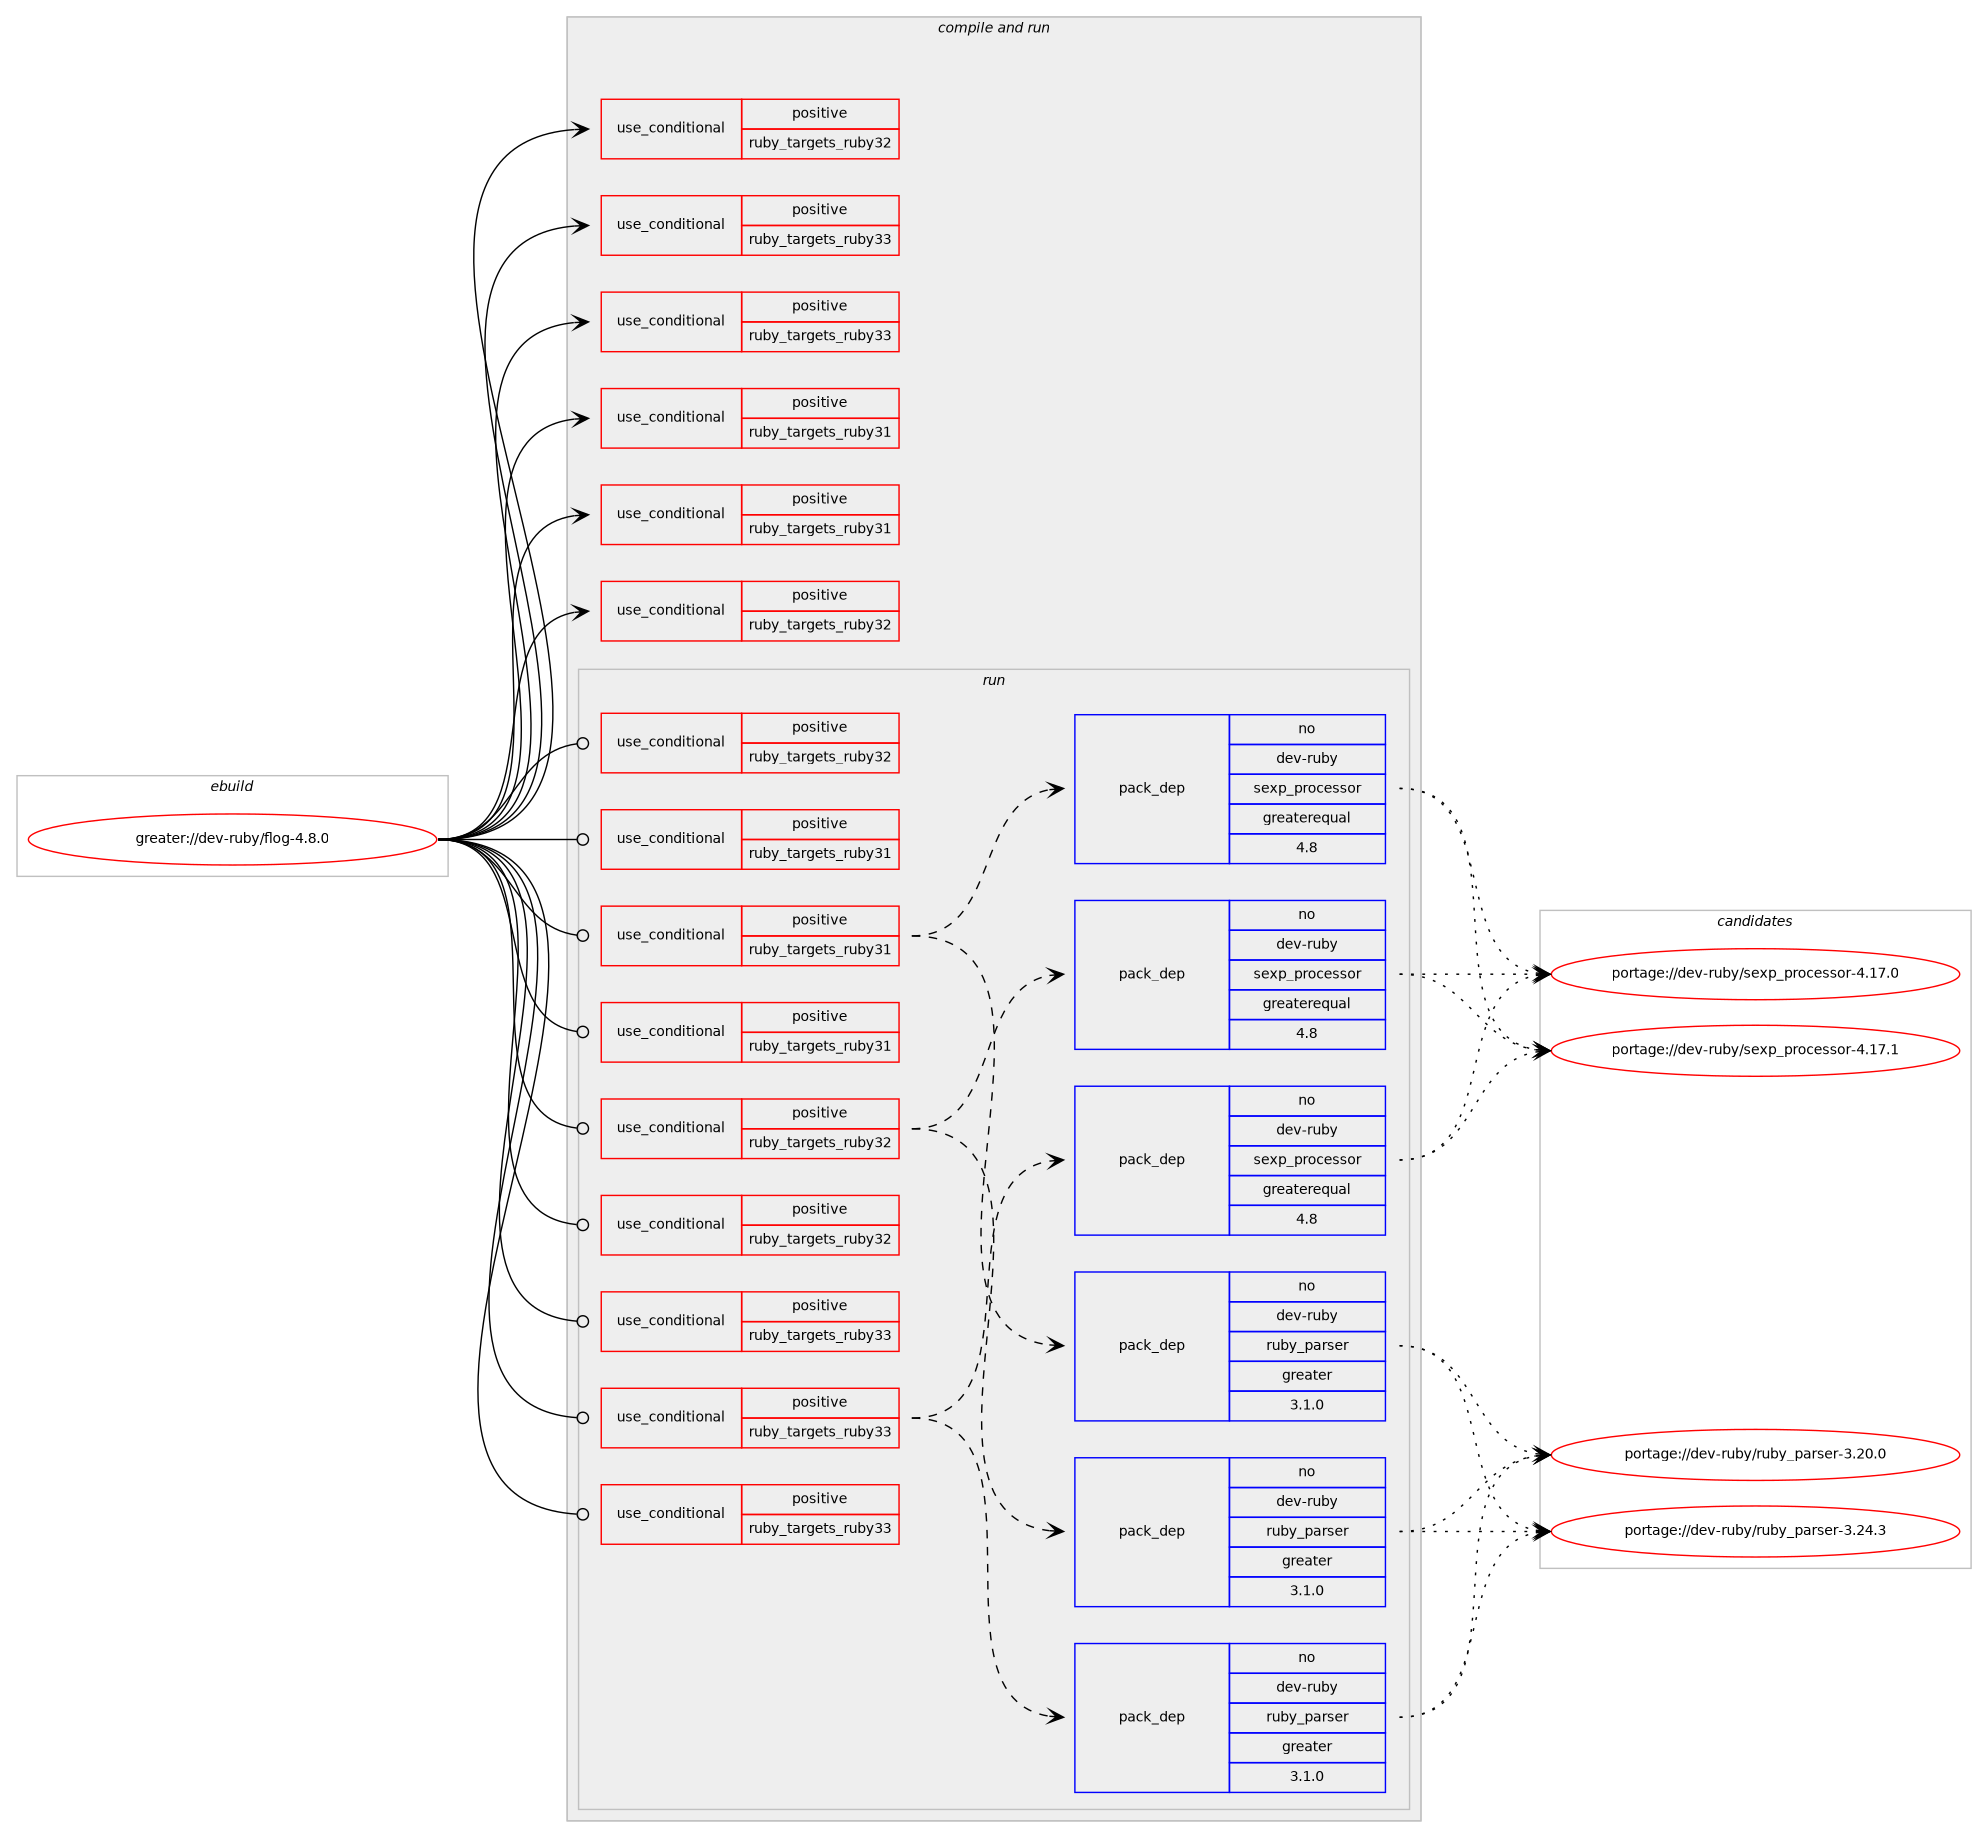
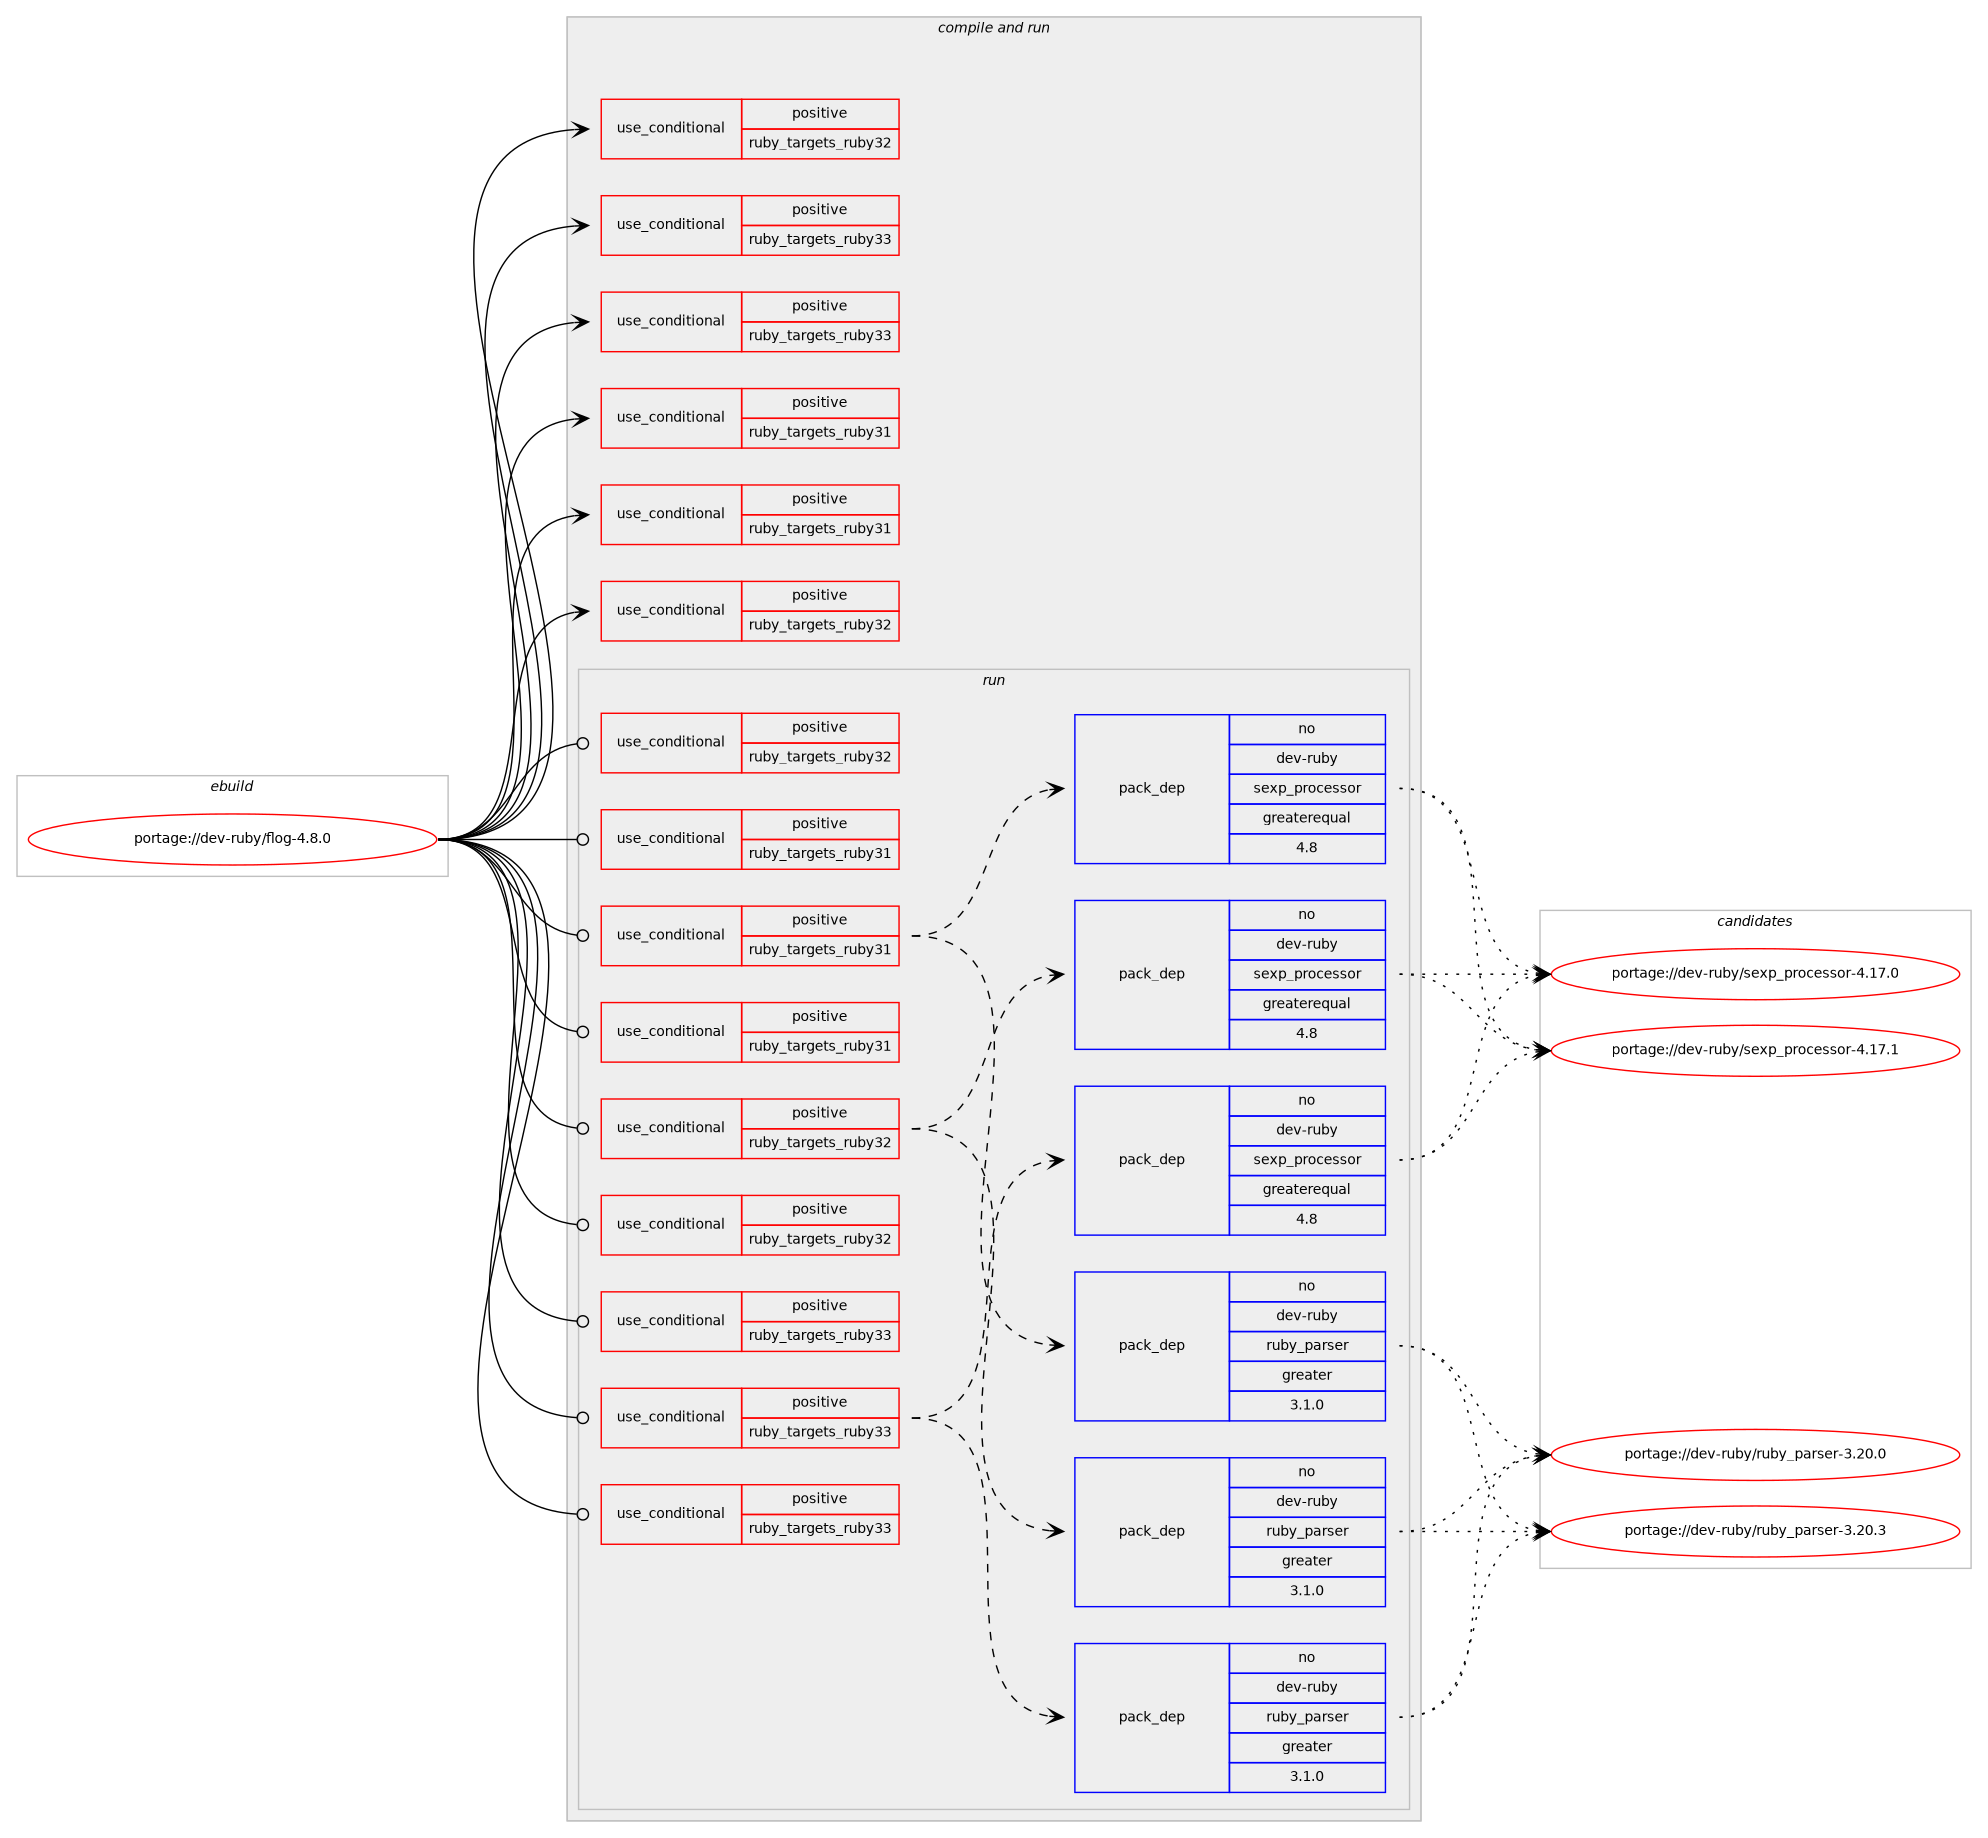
(233, 839) -> (233, 839)
(1756, 1531) -> (1756, 1531)
